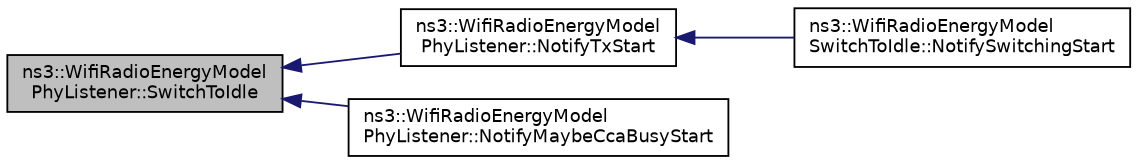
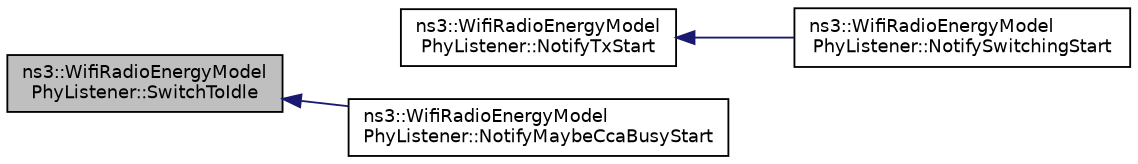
(962, 38) -> (962, 38)
(351, 59) -> none
